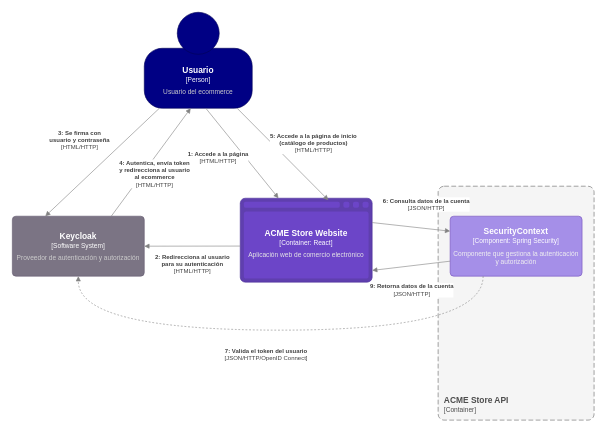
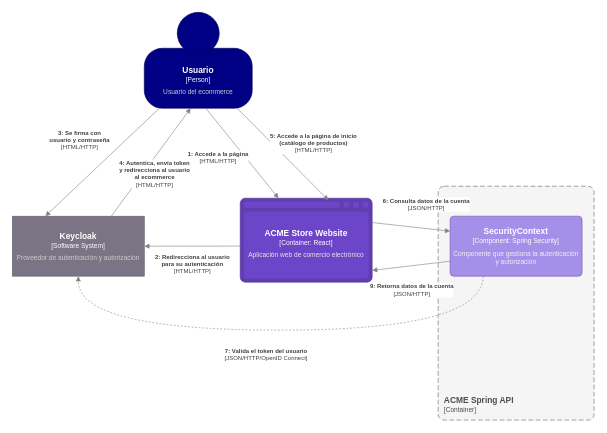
(78, 246) -> (78, 246)
(471, 405) -> (472, 405)
